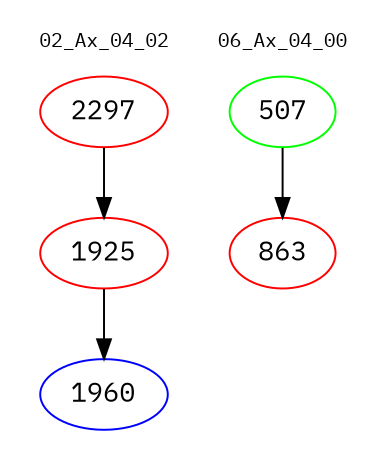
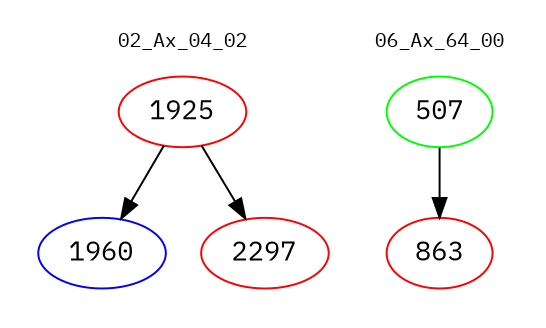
(284, 42) -> (441, 42)
(104, 173) -> (218, 174)
